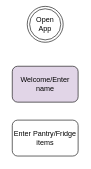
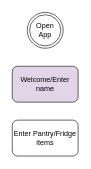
(45, 24) -> (45, 30)
